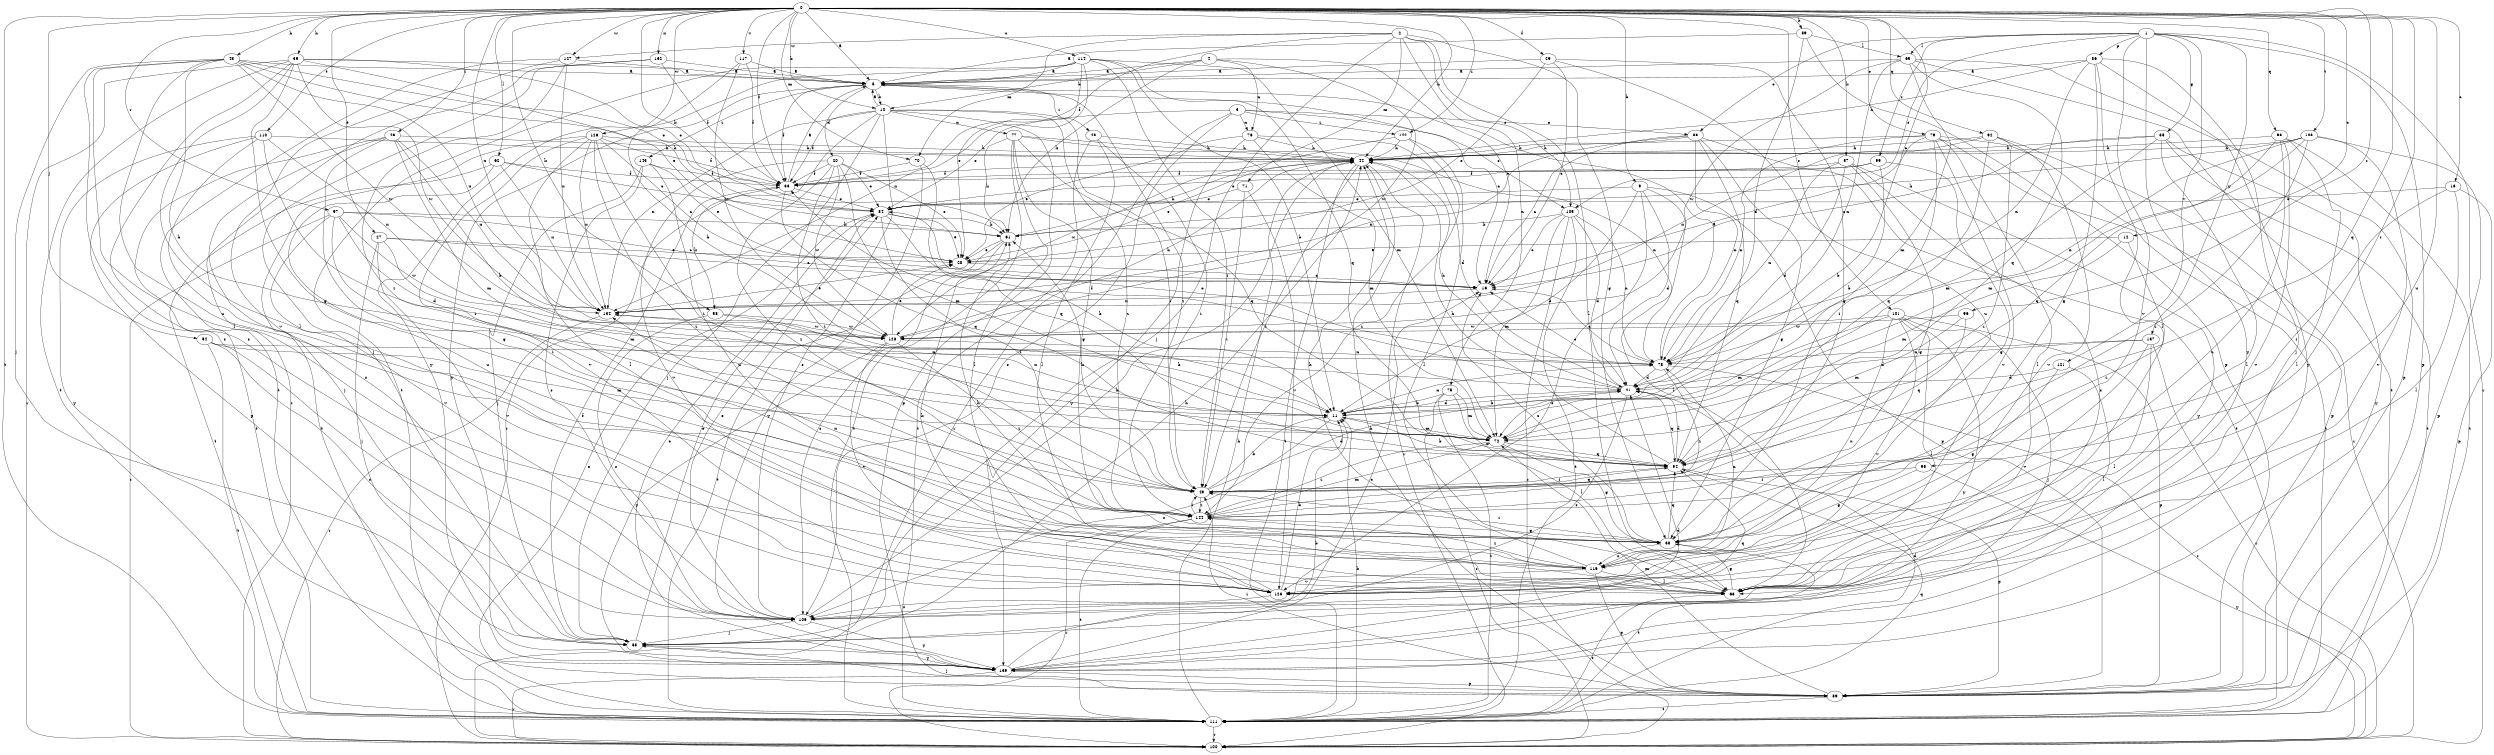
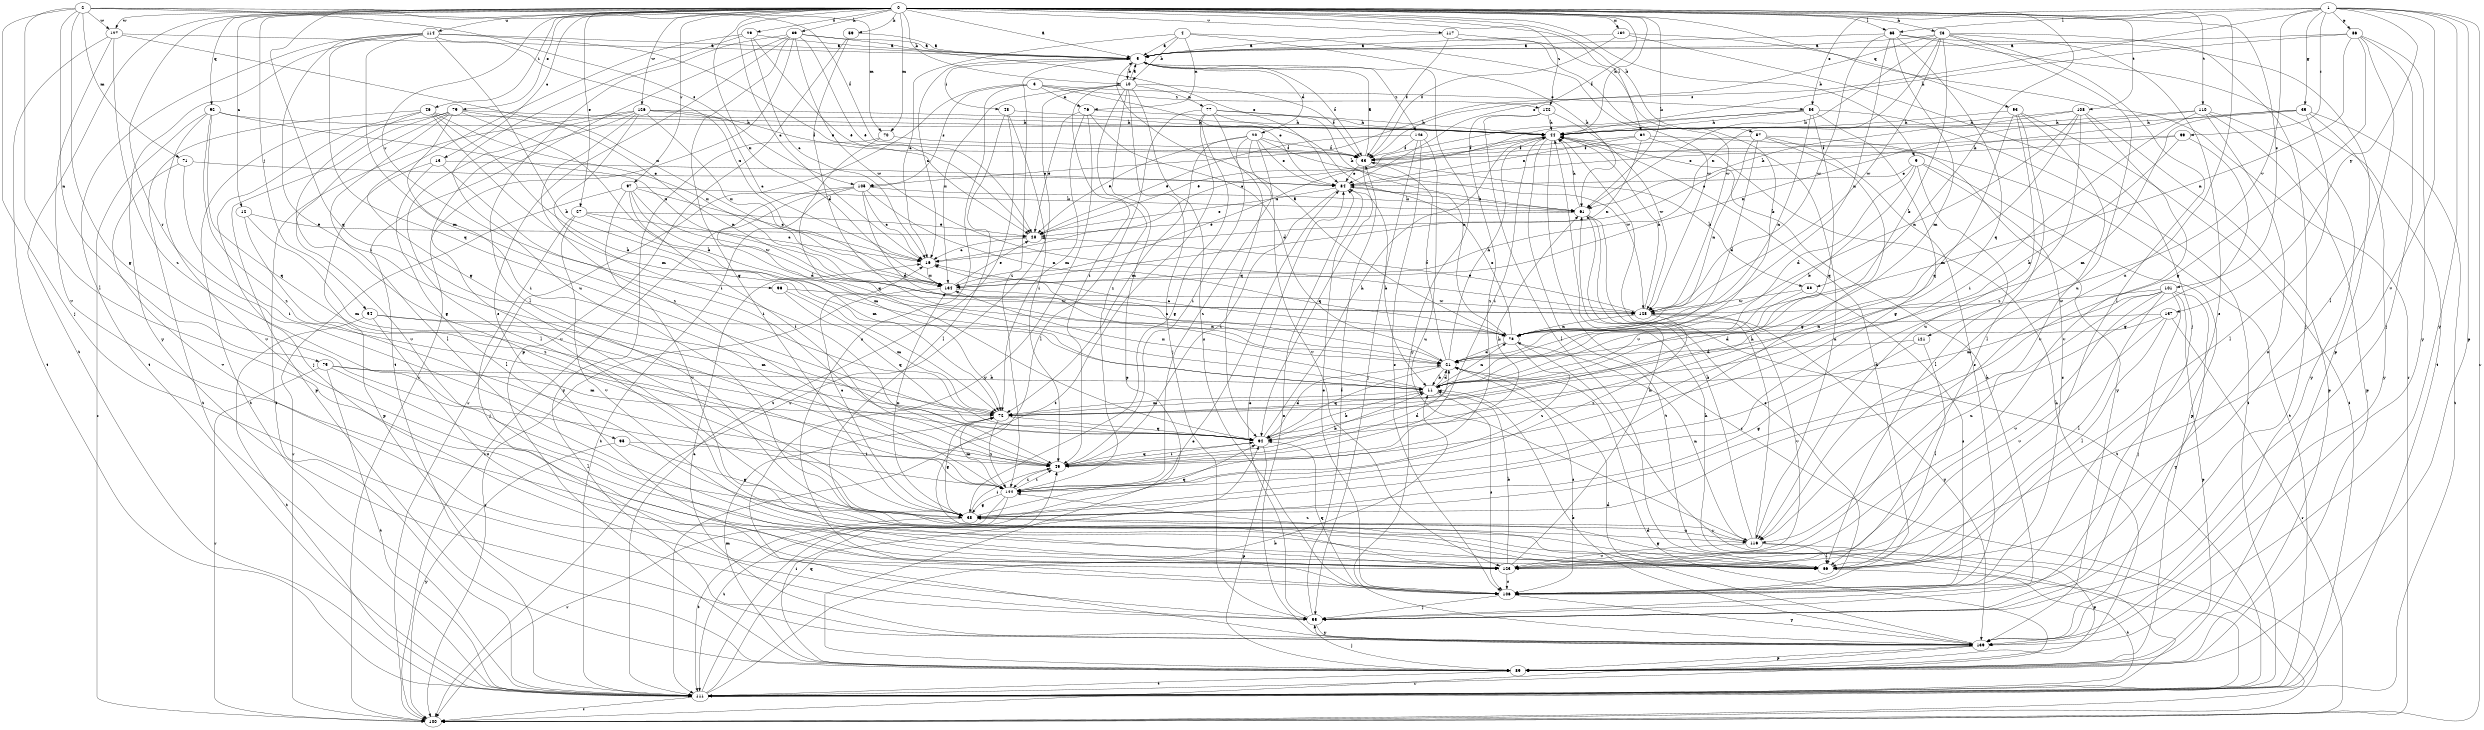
(1855, 46) -> (1396, 10)
(1179, 365) -> (1639, 339)
